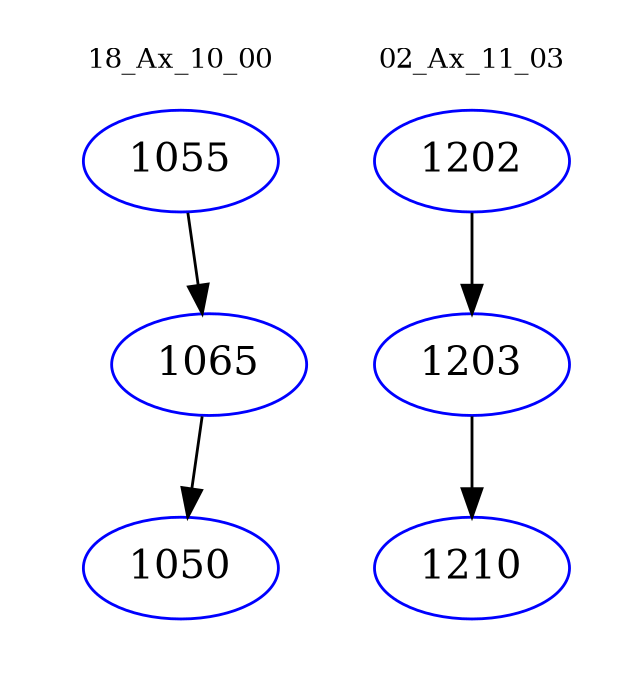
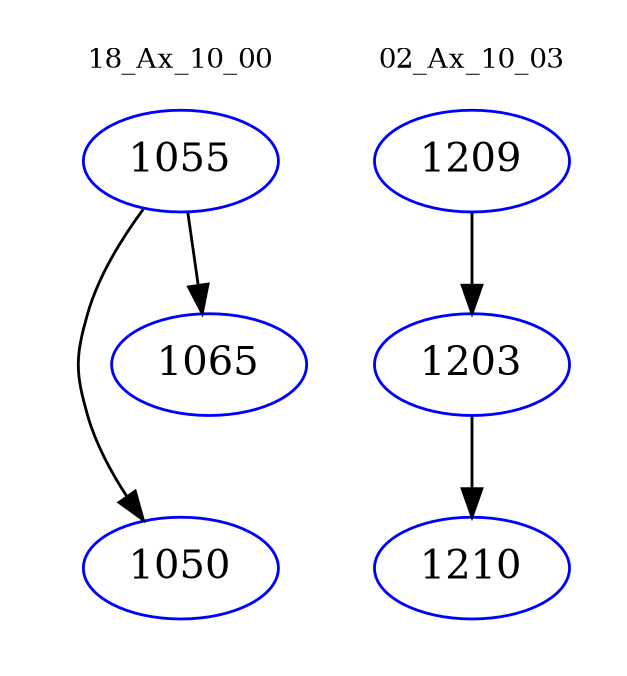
(472, 61) -> (472, 61)
(472, 161) -> (472, 161)
(197, 452) -> (79, 350)
